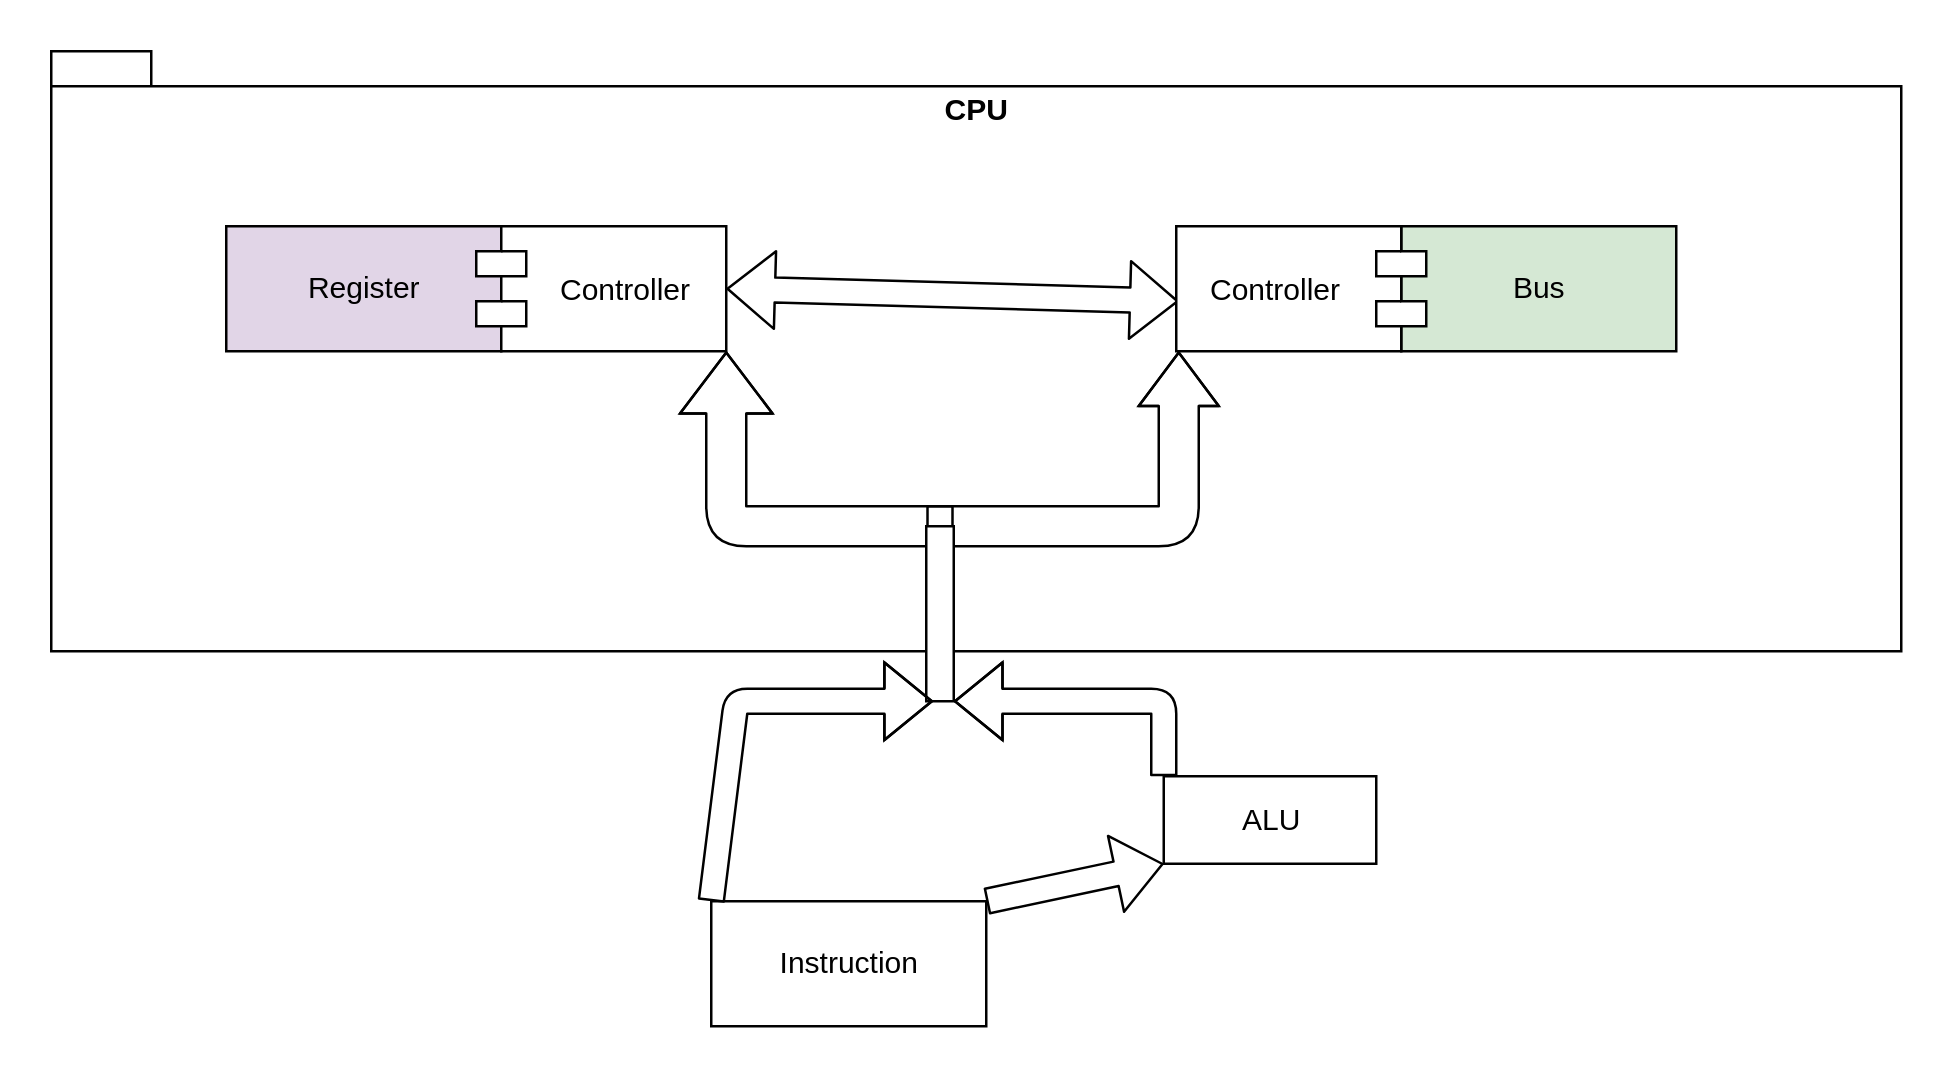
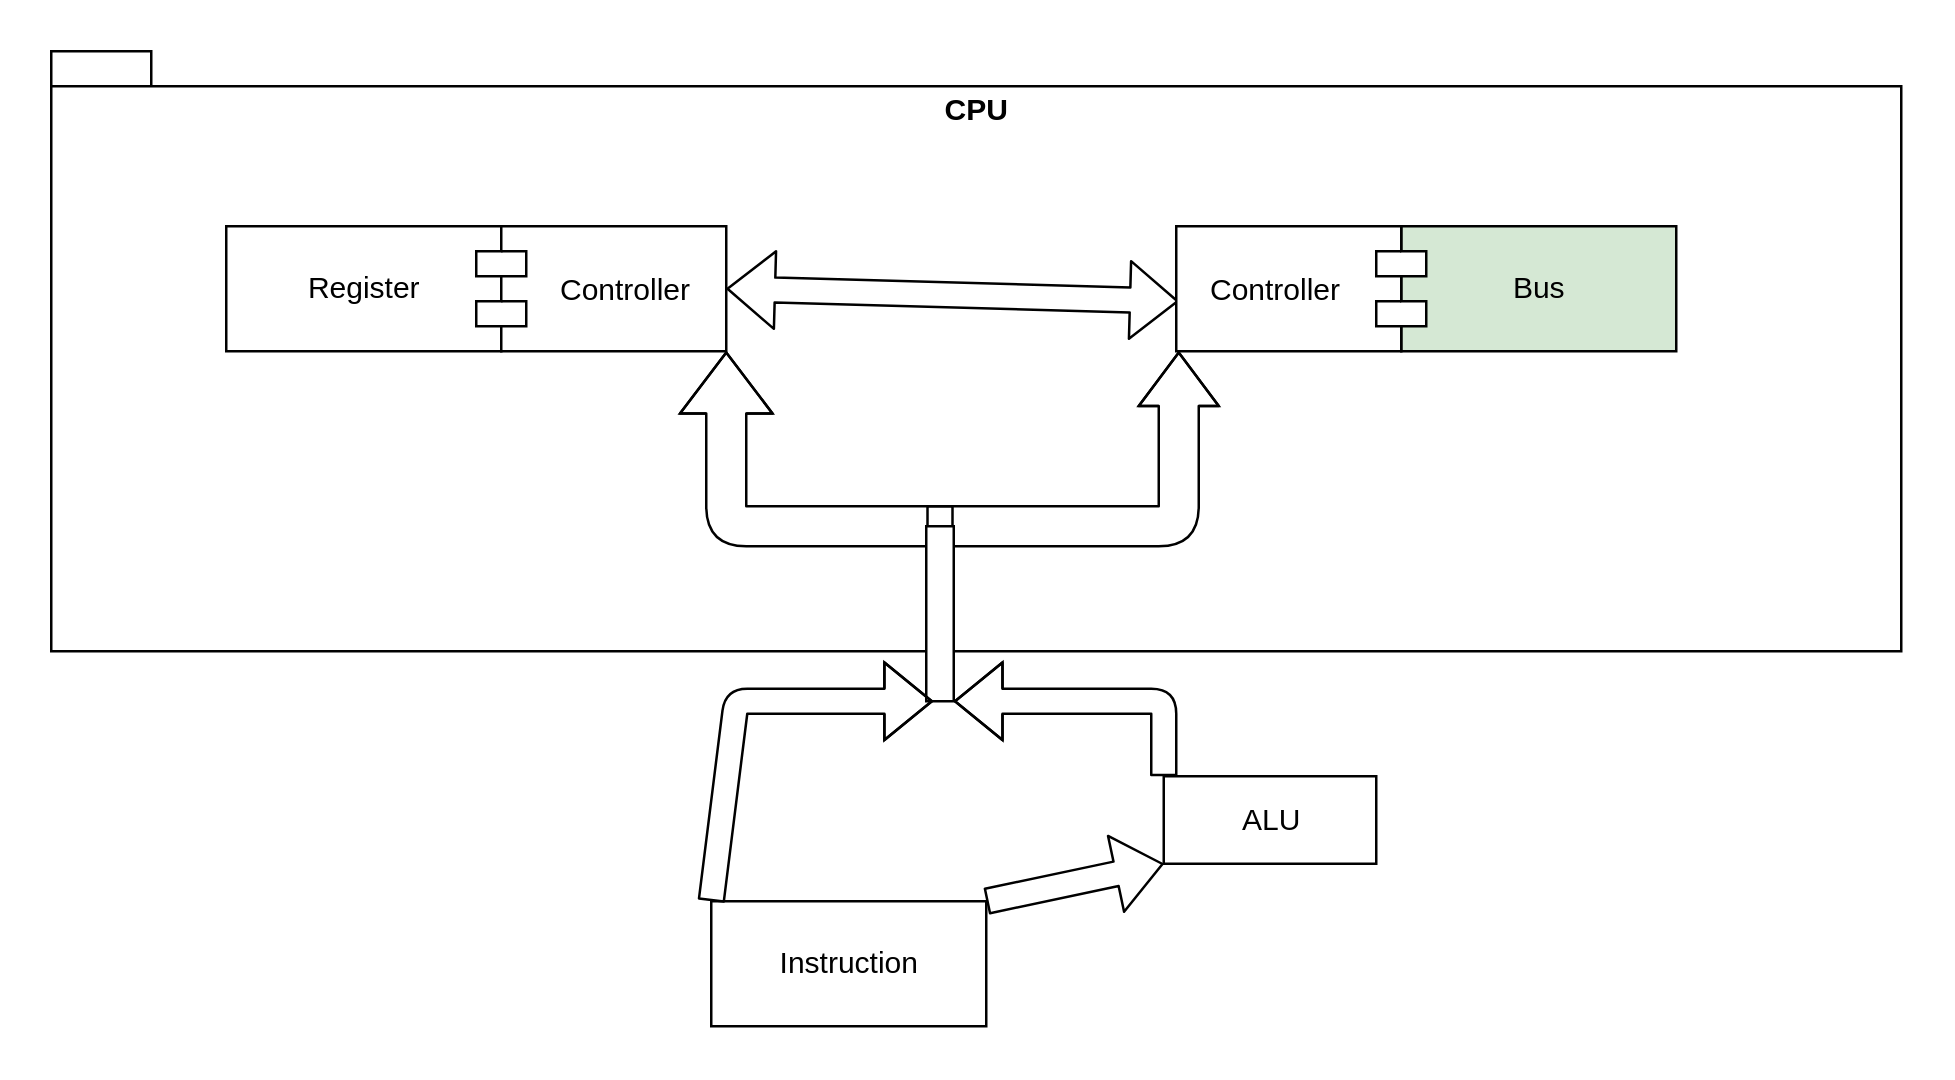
(364, 289) -> (364, 289)
